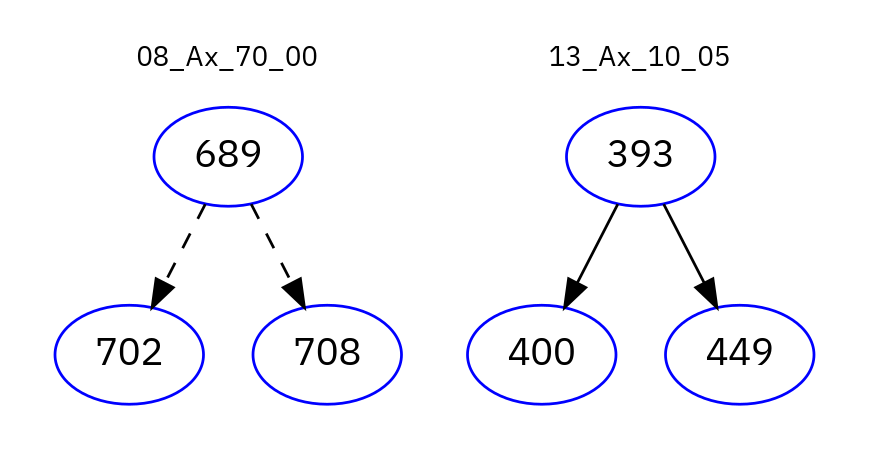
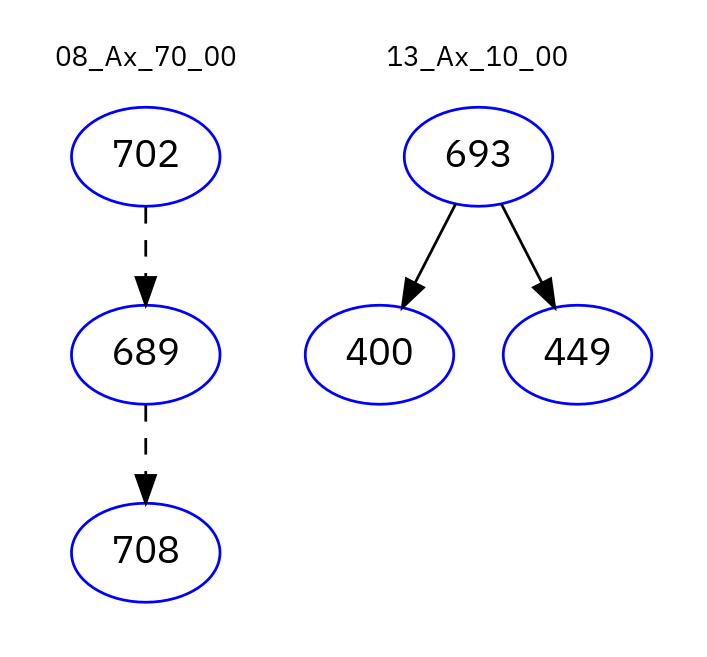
(641, 59) -> (478, 59)
(641, 157) -> (478, 157)
(185, 243) -> (146, 242)
